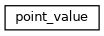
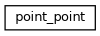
(52, 18) -> (50, 18)
